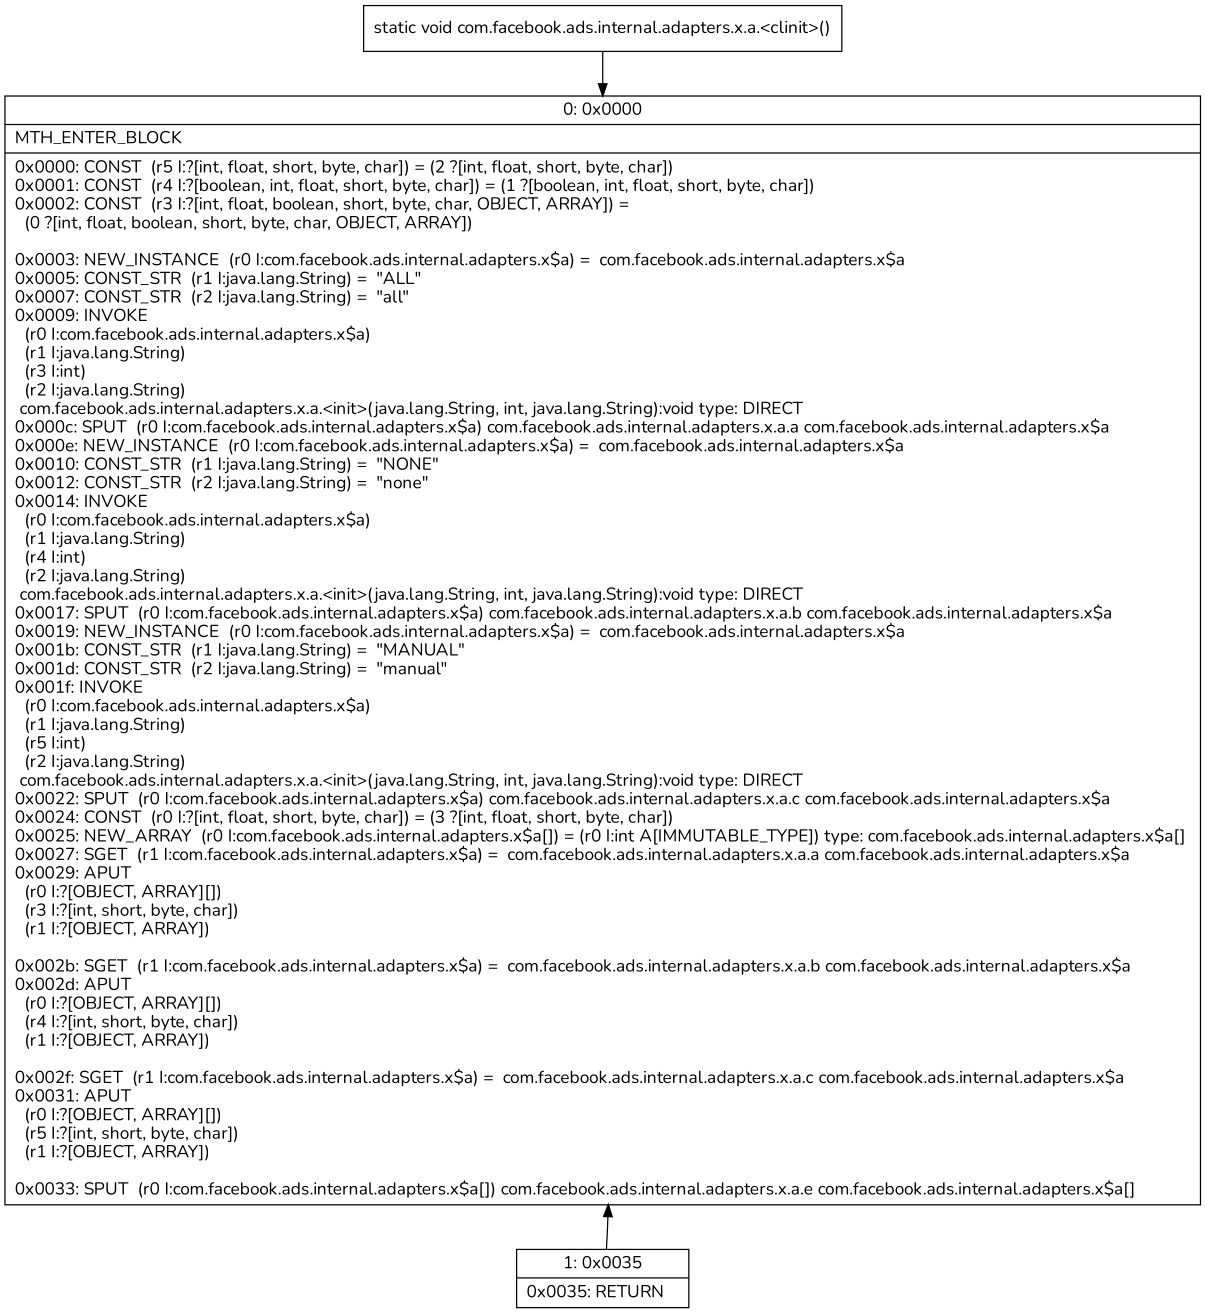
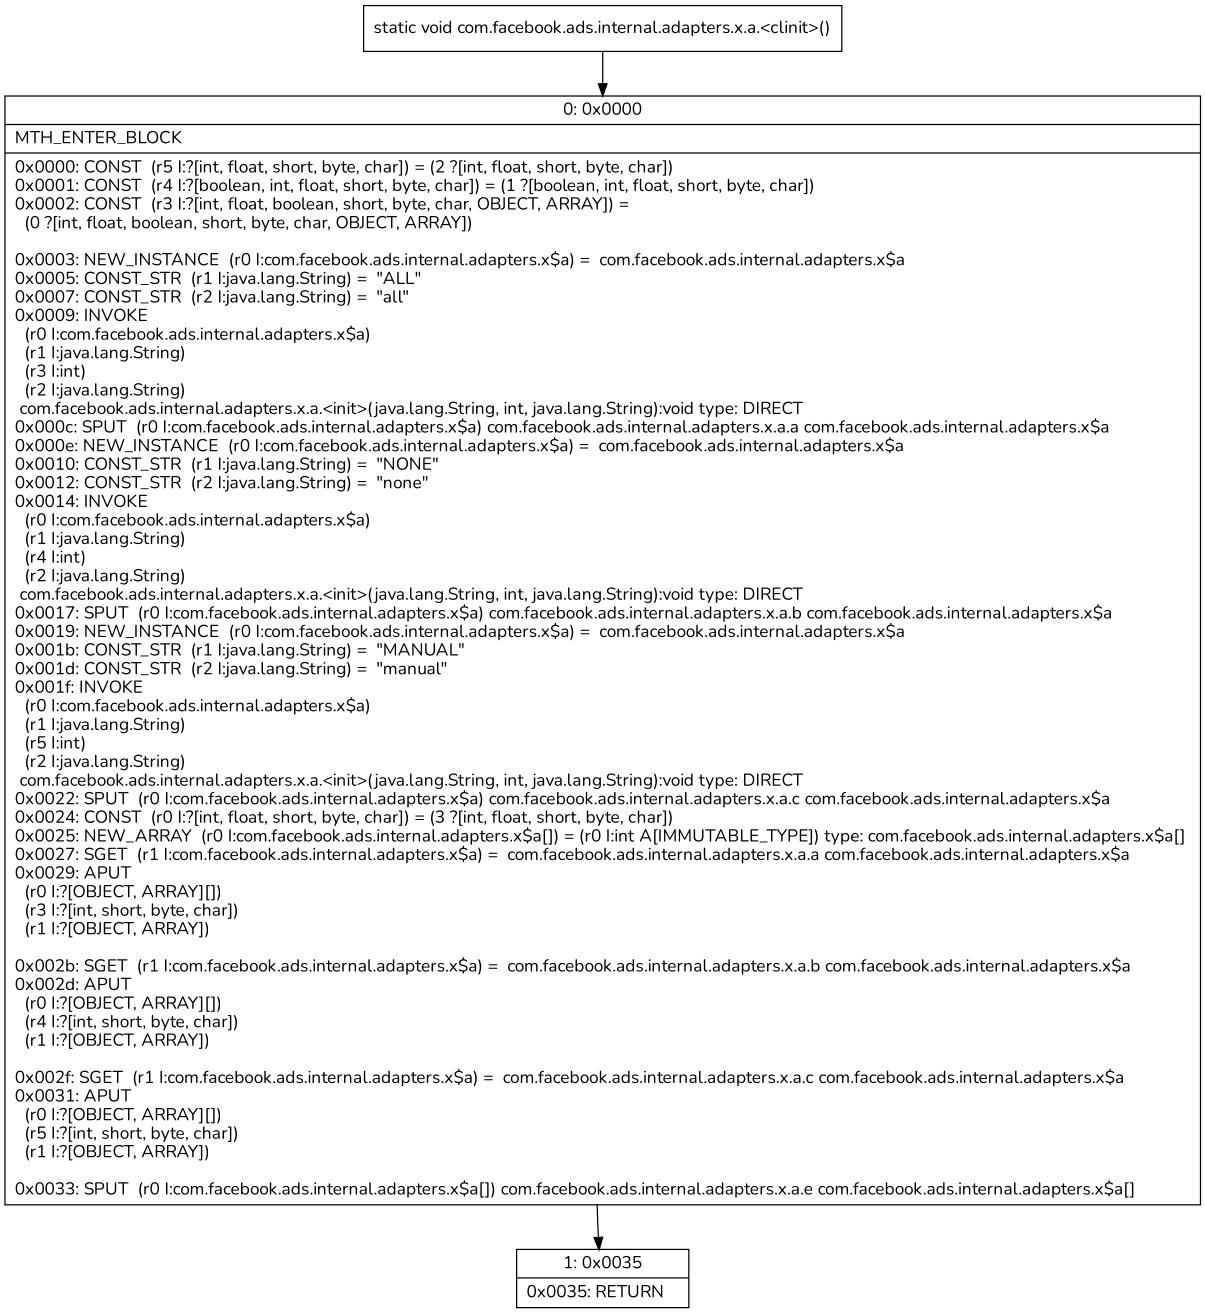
(607, 1233) -> (598, 1221)
